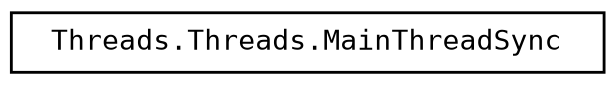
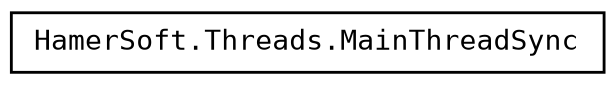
(308, 43) -> (308, 43)
